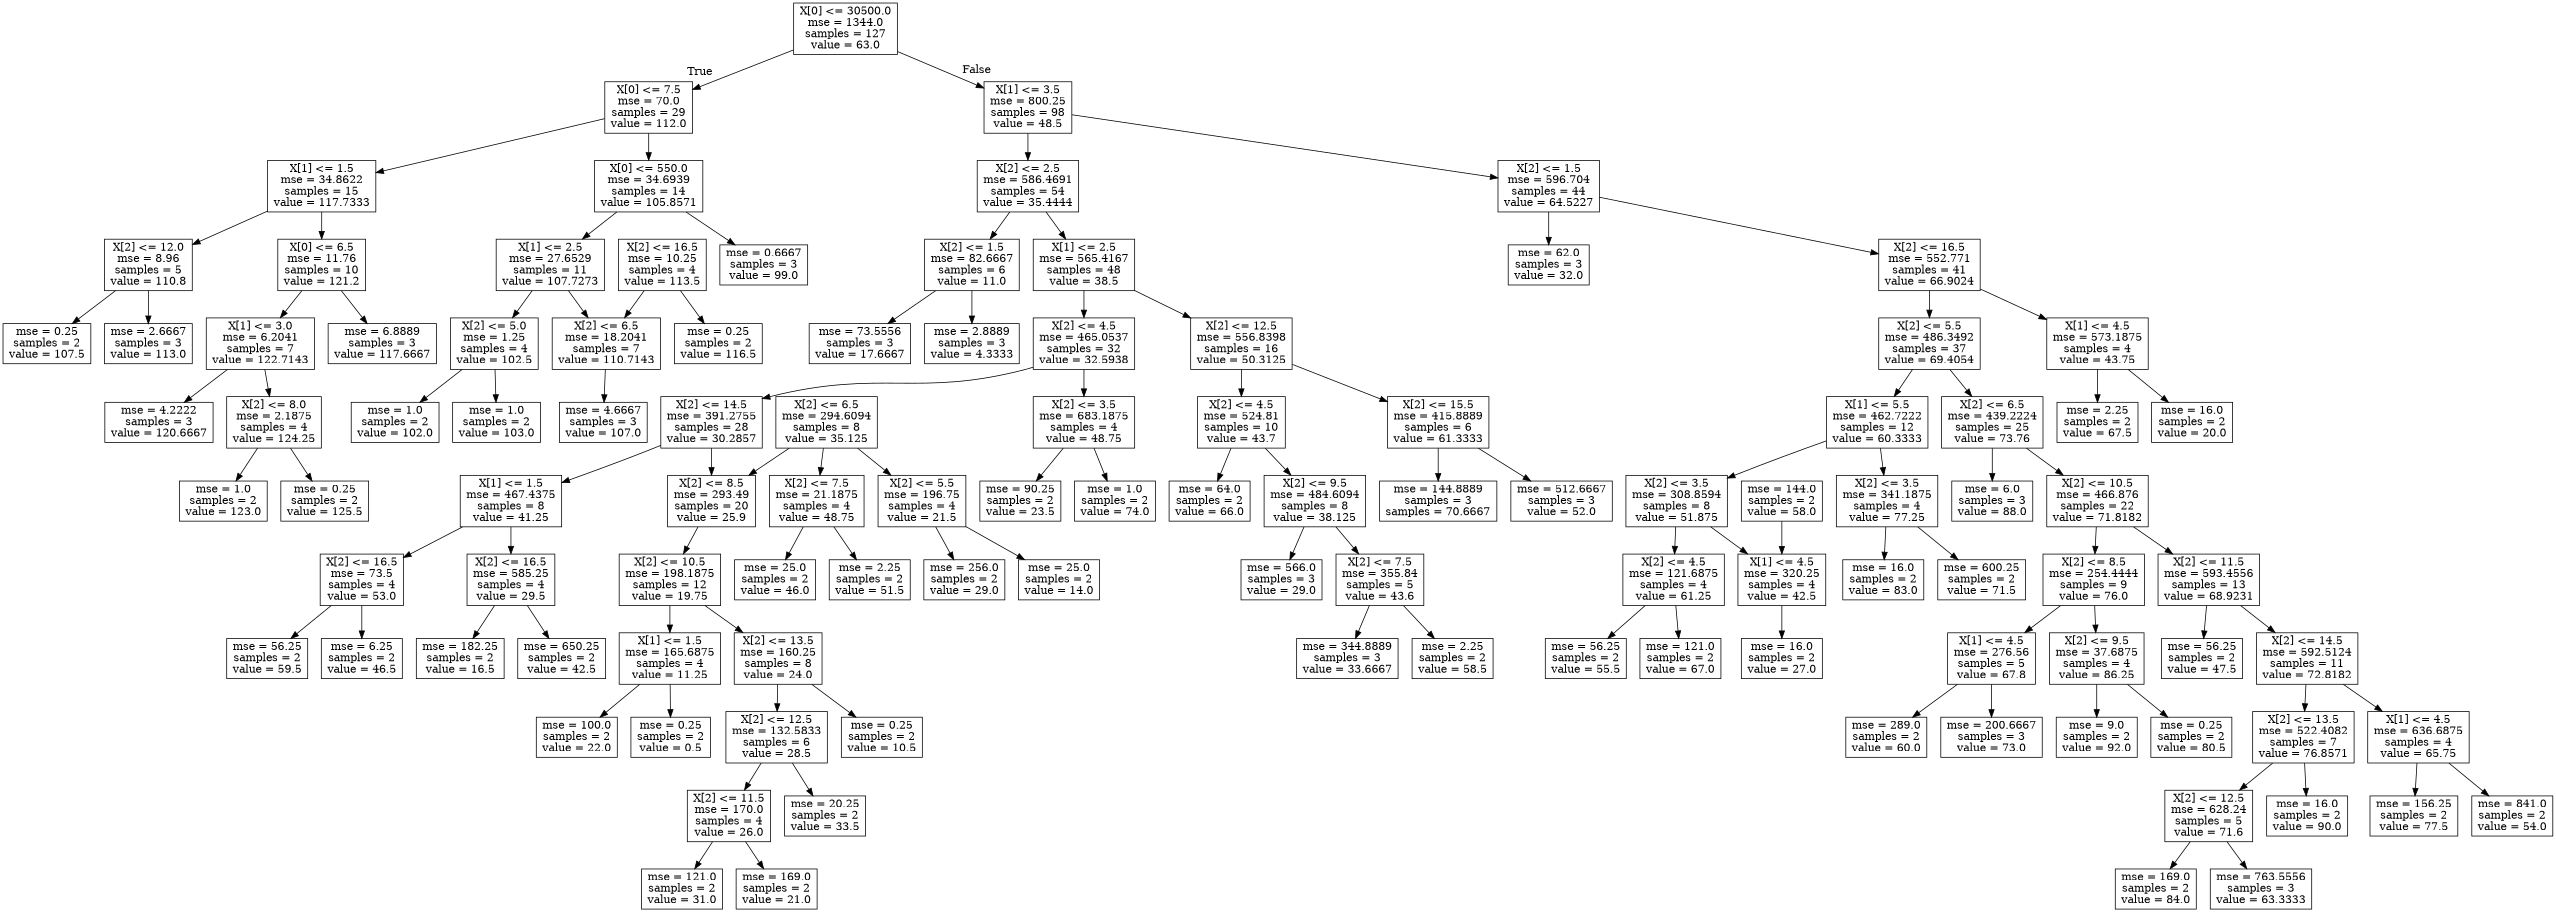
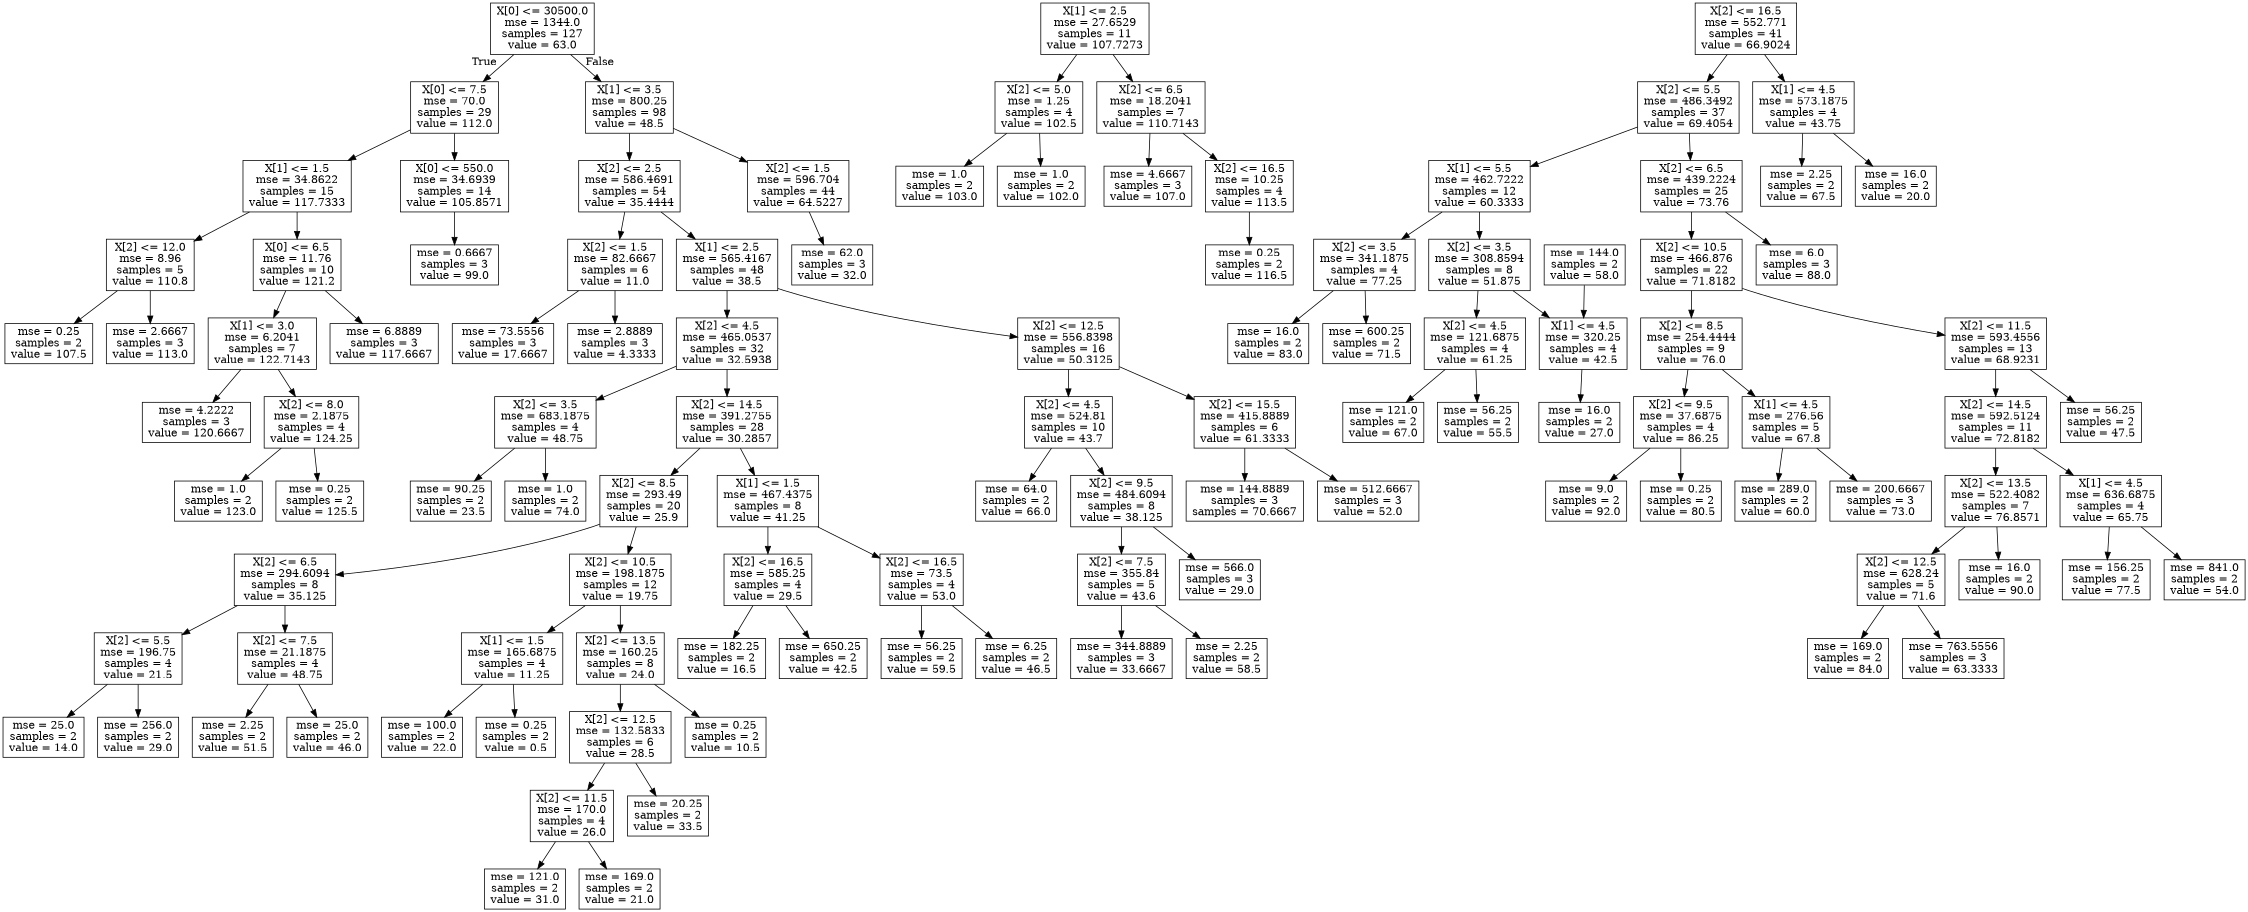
(603, 223) -> none
(1735, 225) -> none
(637, 301) -> (1197, 144)
(772, 460) -> (473, 556)
